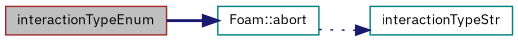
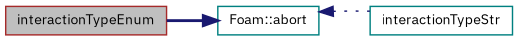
(337, 30) -> (352, 11)
